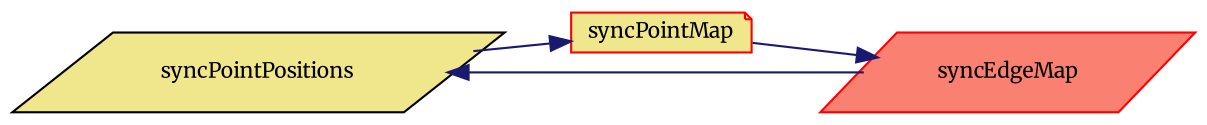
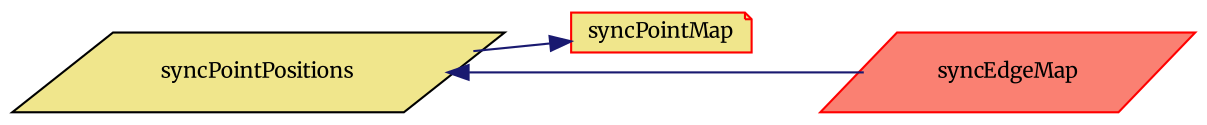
(804, 49) -> none
